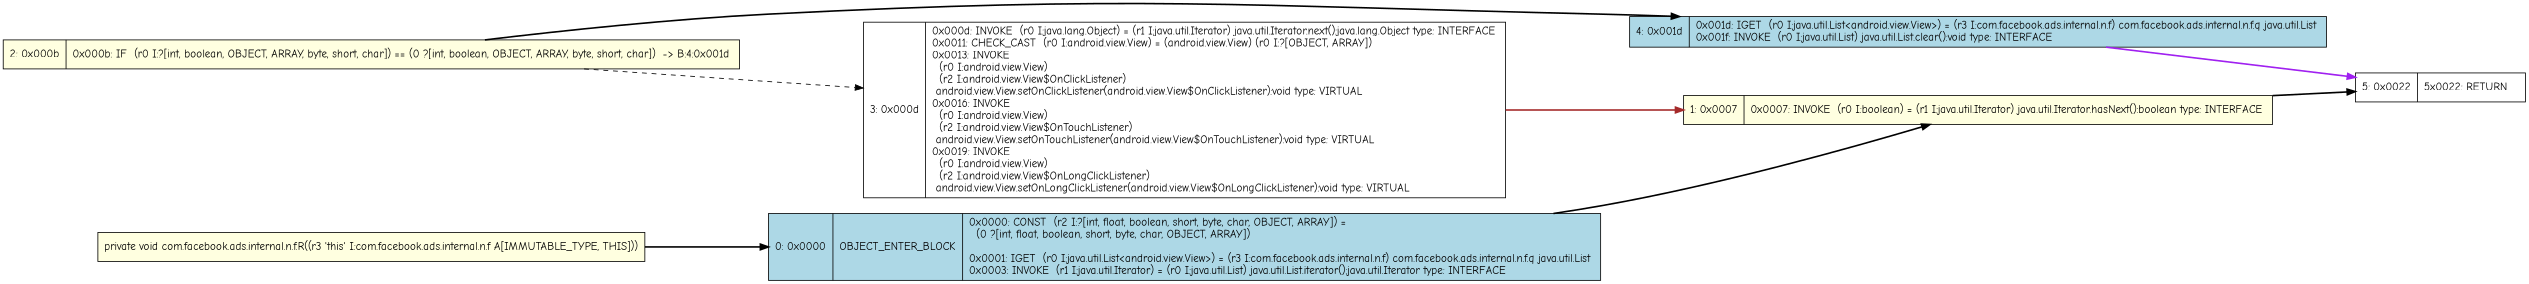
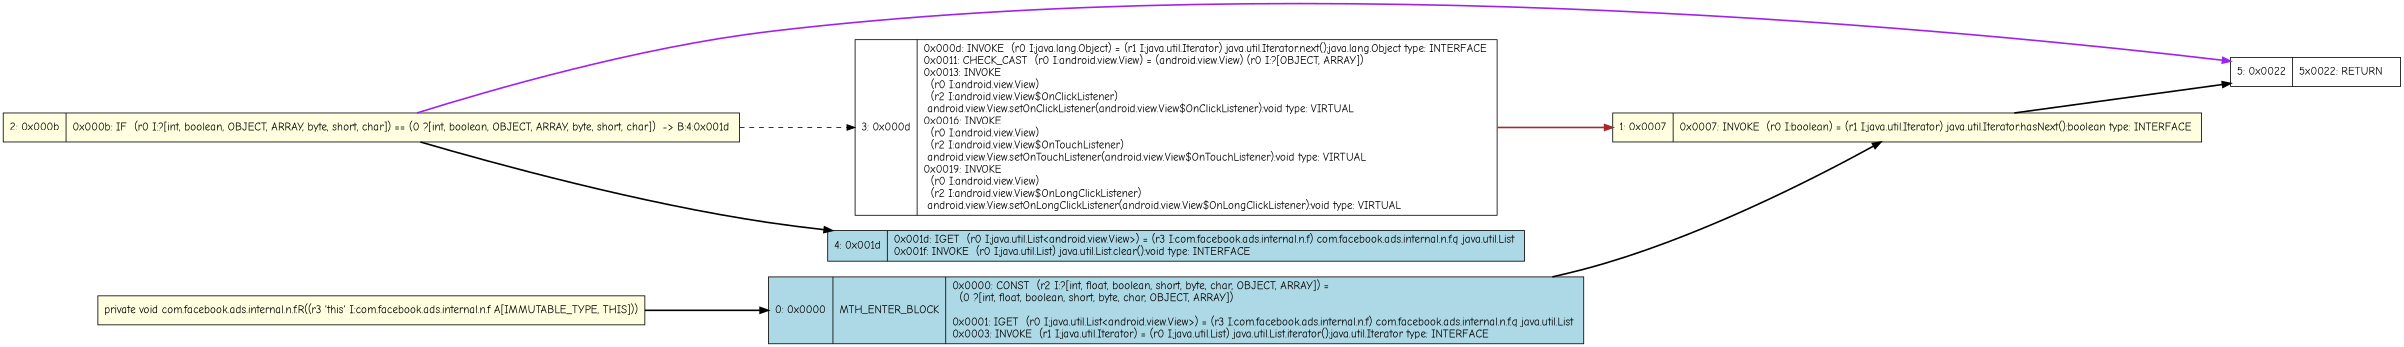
(2227, 62) -> (1316, 4)
(898, 247) -> (889, 310)
